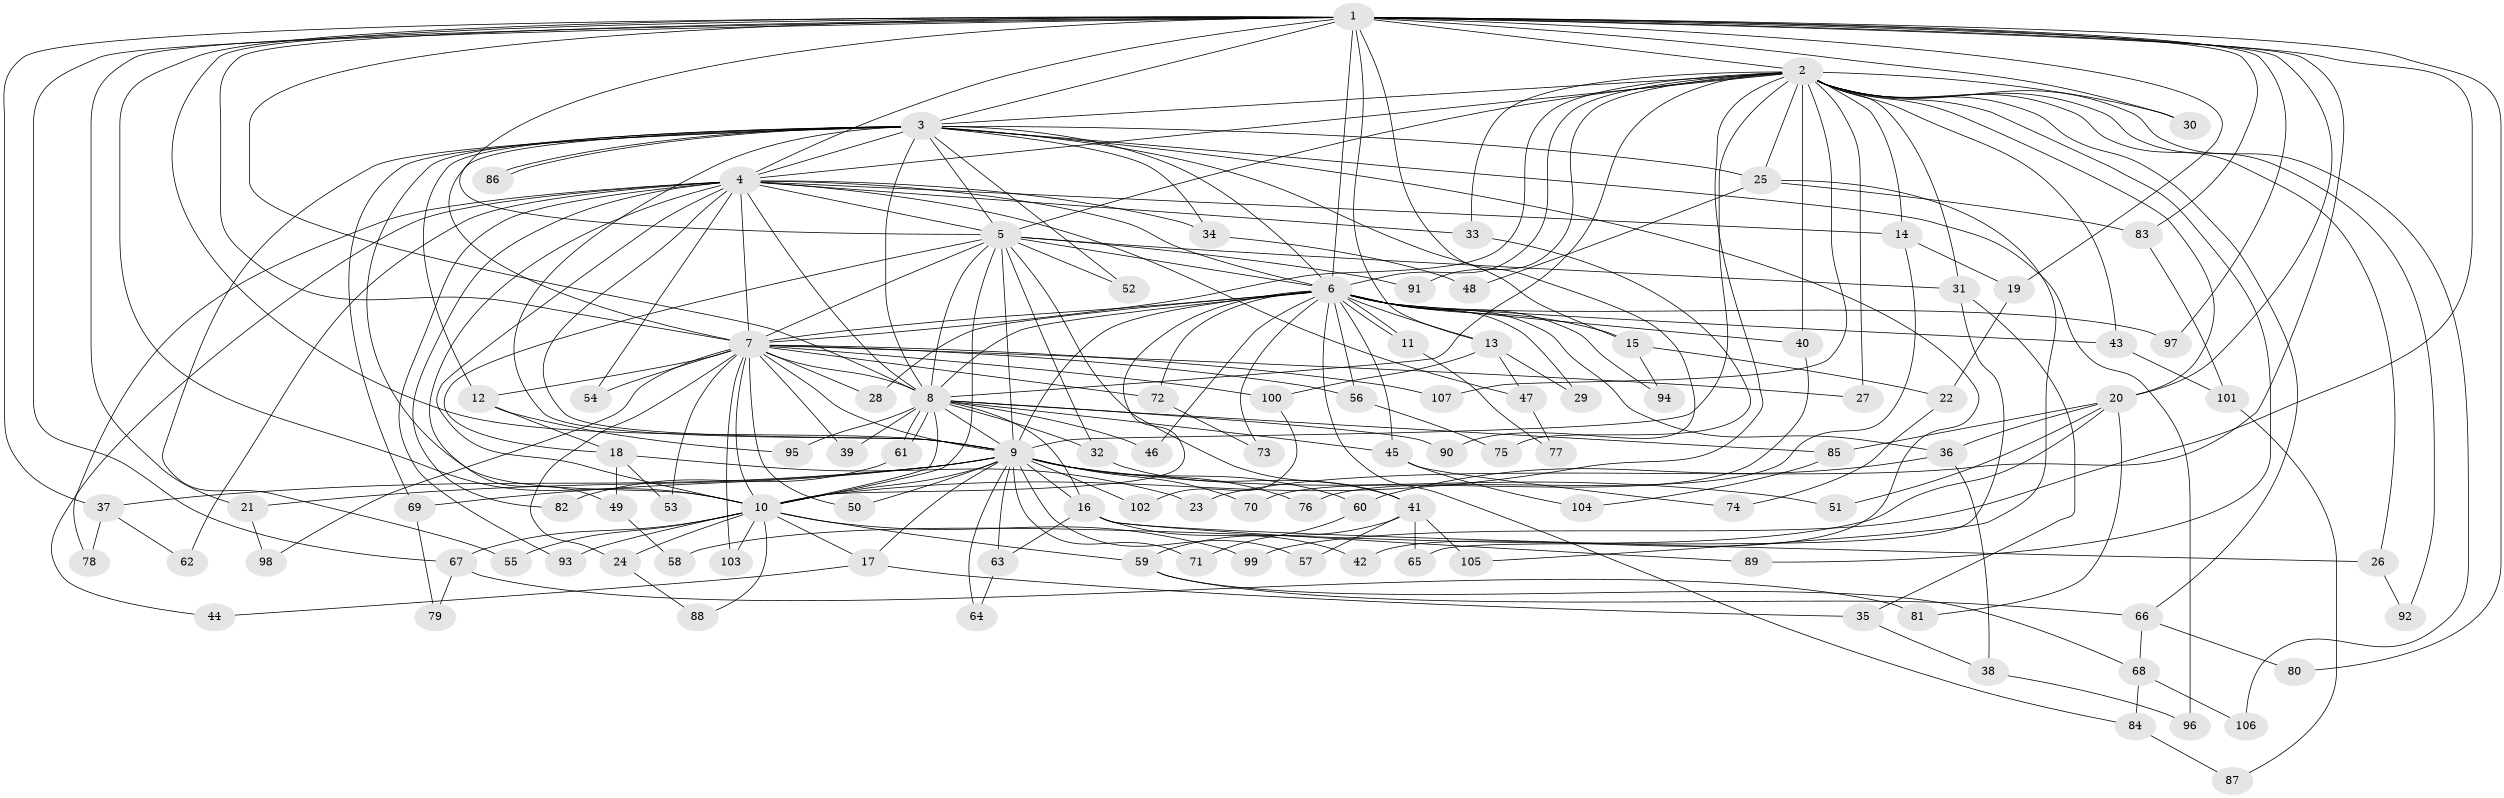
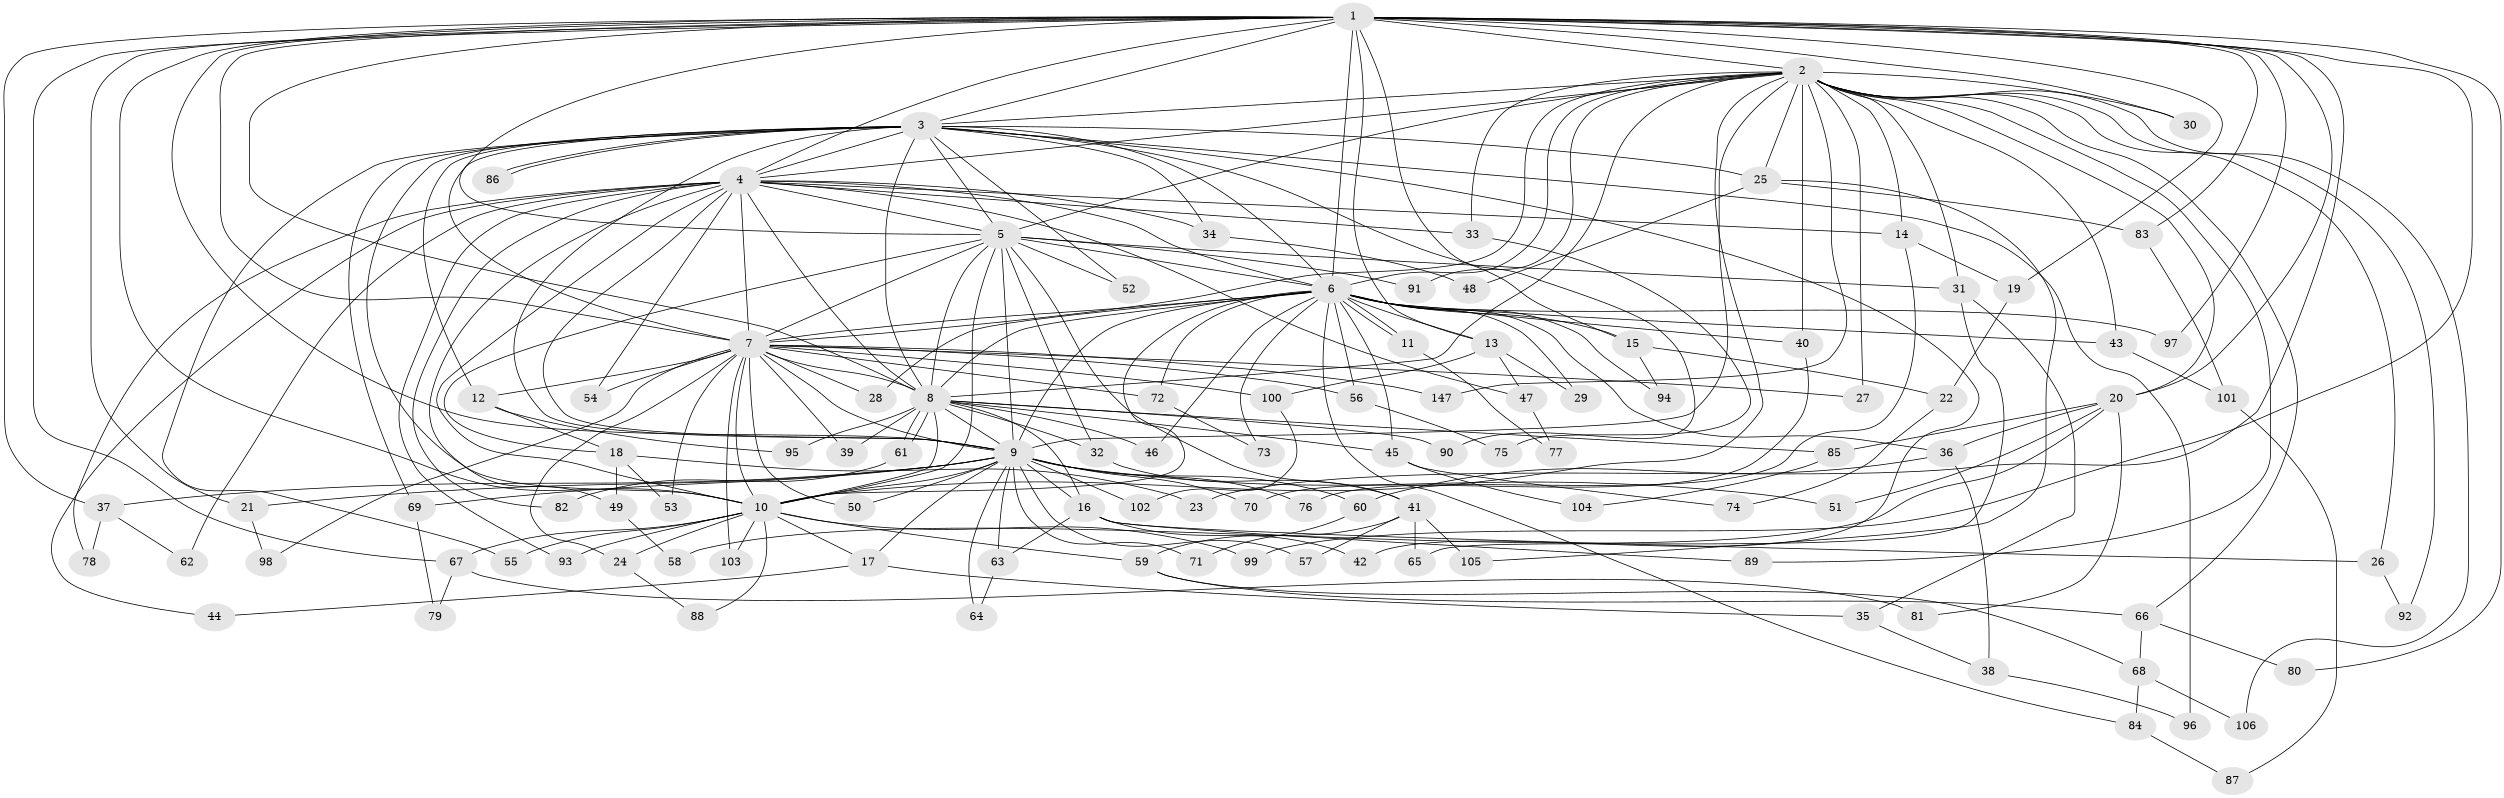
(1442, 399) -> (1442, 399)
